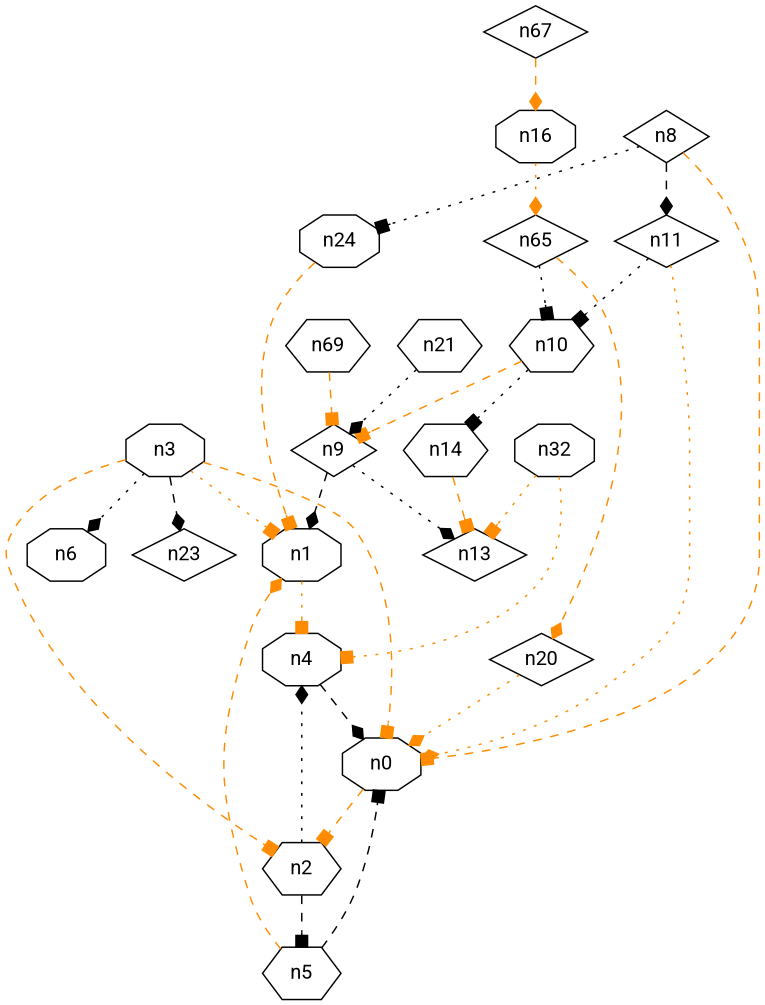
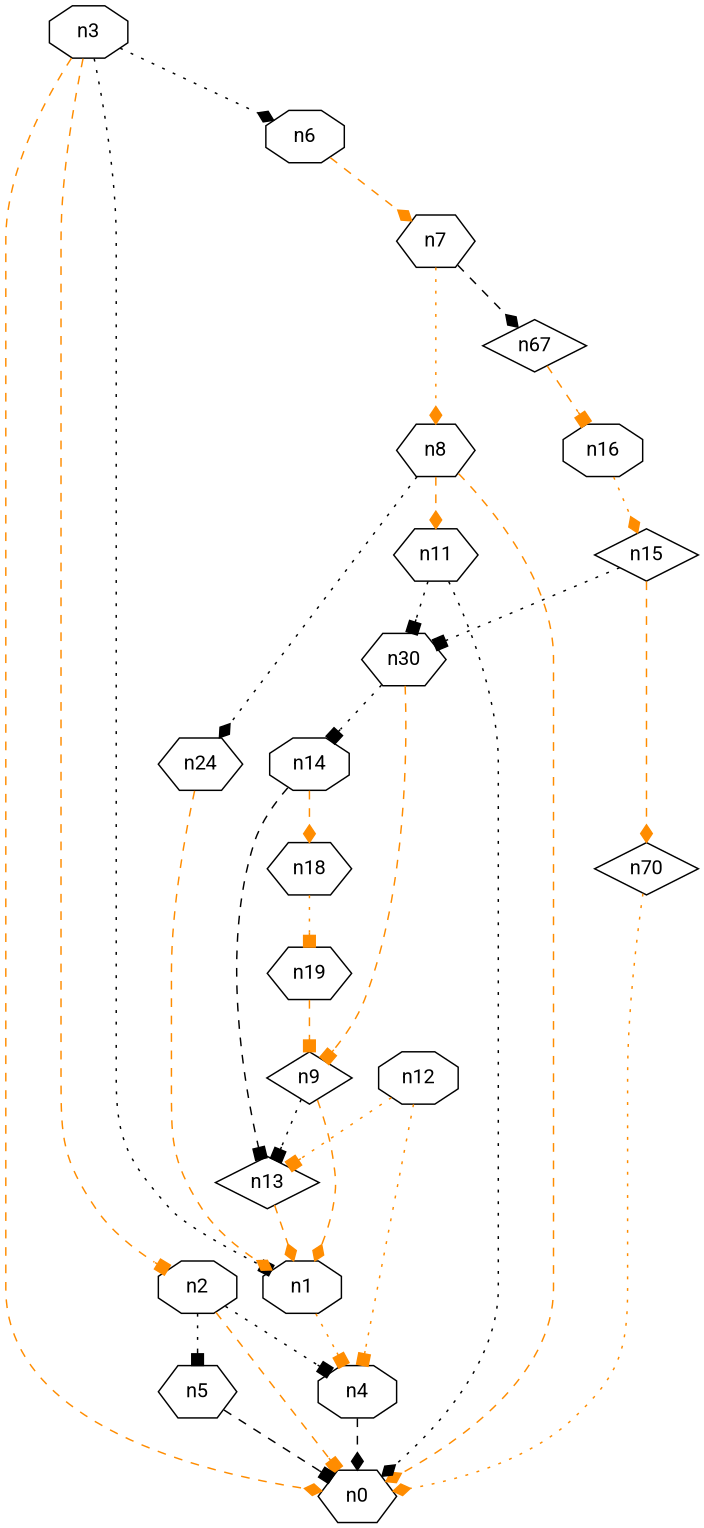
(536, 76) -> (563, 389)
(666, 137) -> (436, 450)
(666, 180) -> (436, 494)
(515, 185) -> (323, 600)
(340, 241) -> (200, 764)
none -> (436, 241)
(536, 241) -> (646, 555)
(666, 241) -> (436, 555)
(328, 346) -> (309, 973)
(440, 346) -> none
(552, 346) -> (404, 660)
(262, 382) -> (171, 1040)
(446, 450) -> (309, 764)
(555, 450) -> (418, 1078)
(321, 492) -> (335, 1172)
(396, 497) -> (291, 1123)
(459, 497) -> (237, 961)
(227, 498) -> (116, 693)
(363, 544) -> (6, 860)
(759, 550) -> (554, 992)
(184, 555) -> none
(688, 582) -> (498, 1036)
(541, 660) -> (646, 869)
(382, 764) -> (357, 1496)
(224, 773) -> (281, 1225)
(302, 773) -> (271, 1336)
(347, 810) -> (272, 1385)
(302, 869) -> (198, 1287)
none -> (309, 869)
(302, 914) -> (198, 1332)
